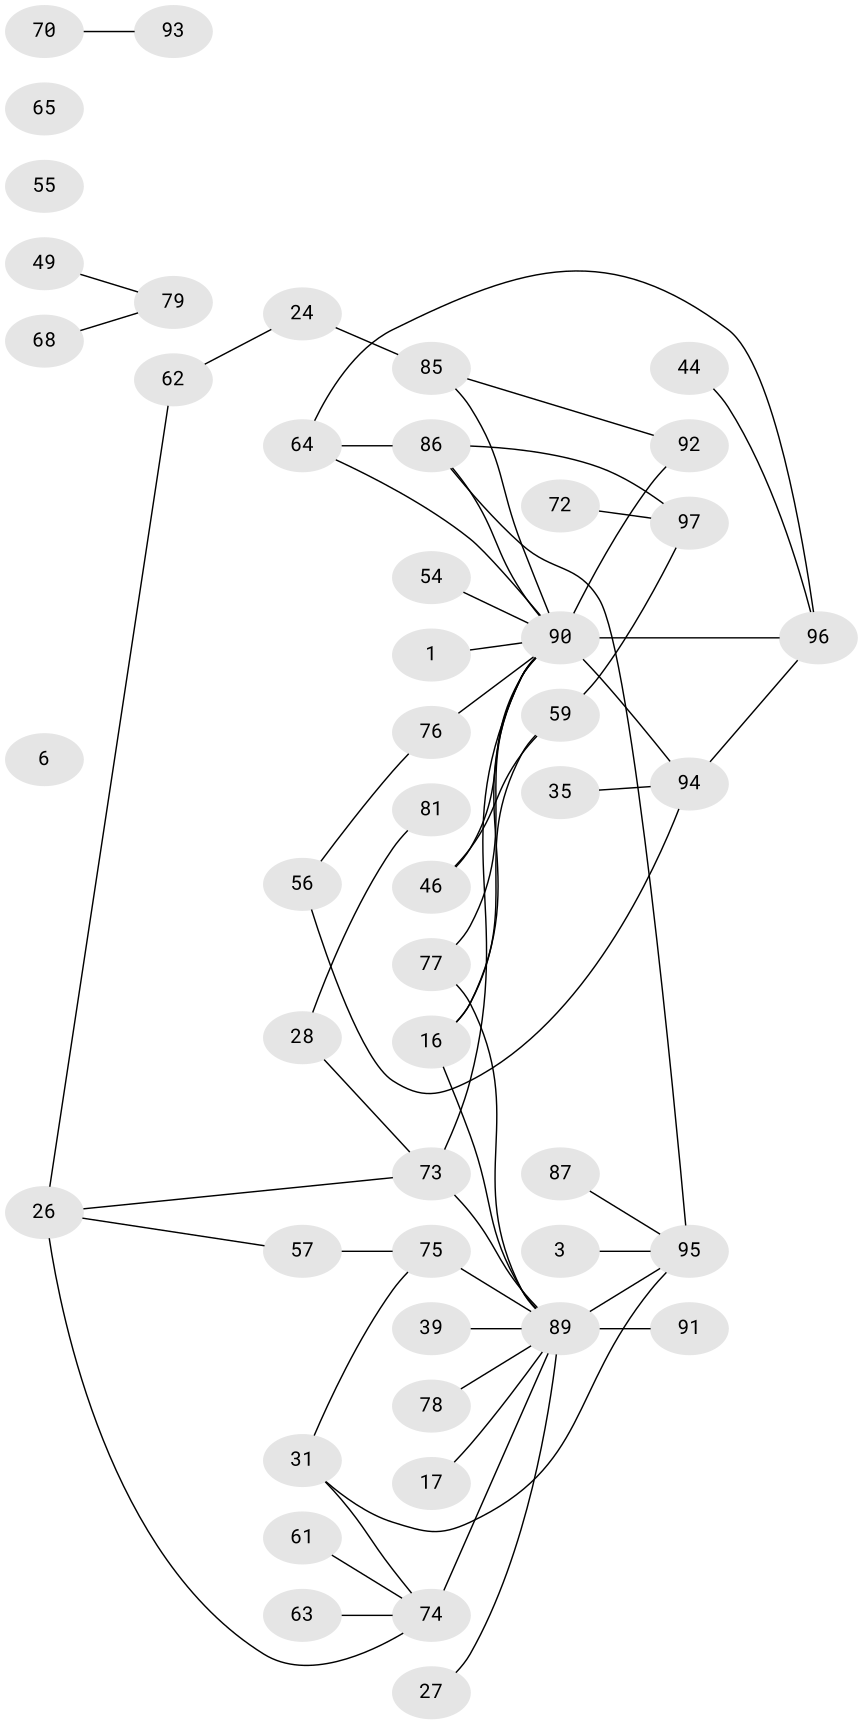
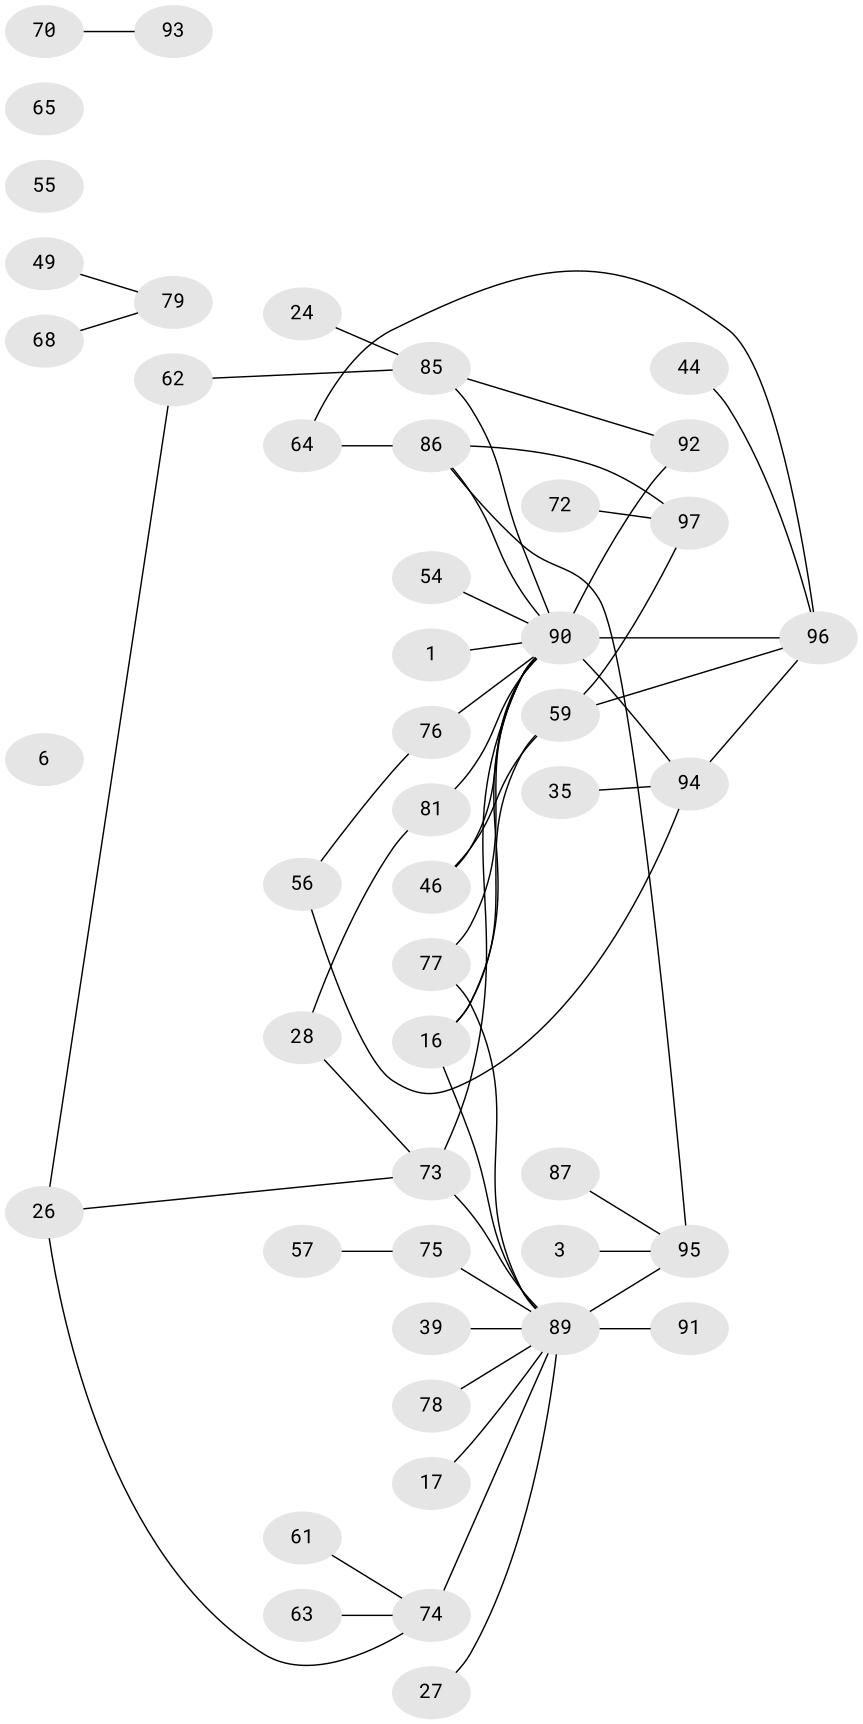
(238, 347) -> (303, 374)
(449, 523) -> (488, 742)
none -> (690, 677)
(173, 1232) -> none
(302, 1461) -> none
